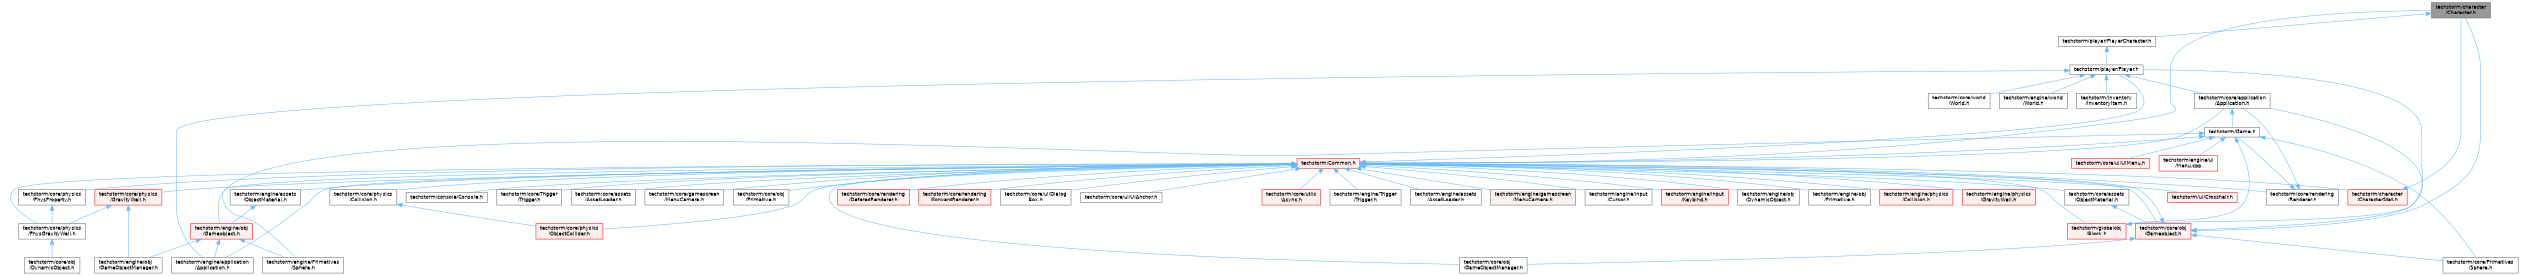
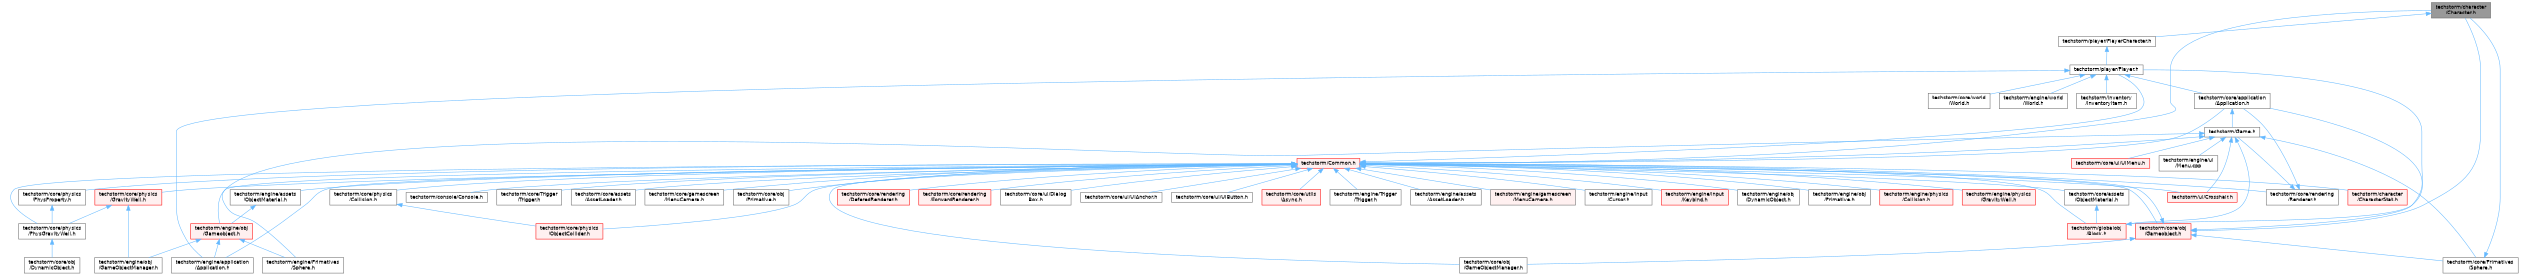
(2461, 116) -> (2500, 132)
(2188, 163) -> (2188, 163)
none -> (2223, 169)
none -> (1212, 197)
(2132, 216) -> (2097, 217)
